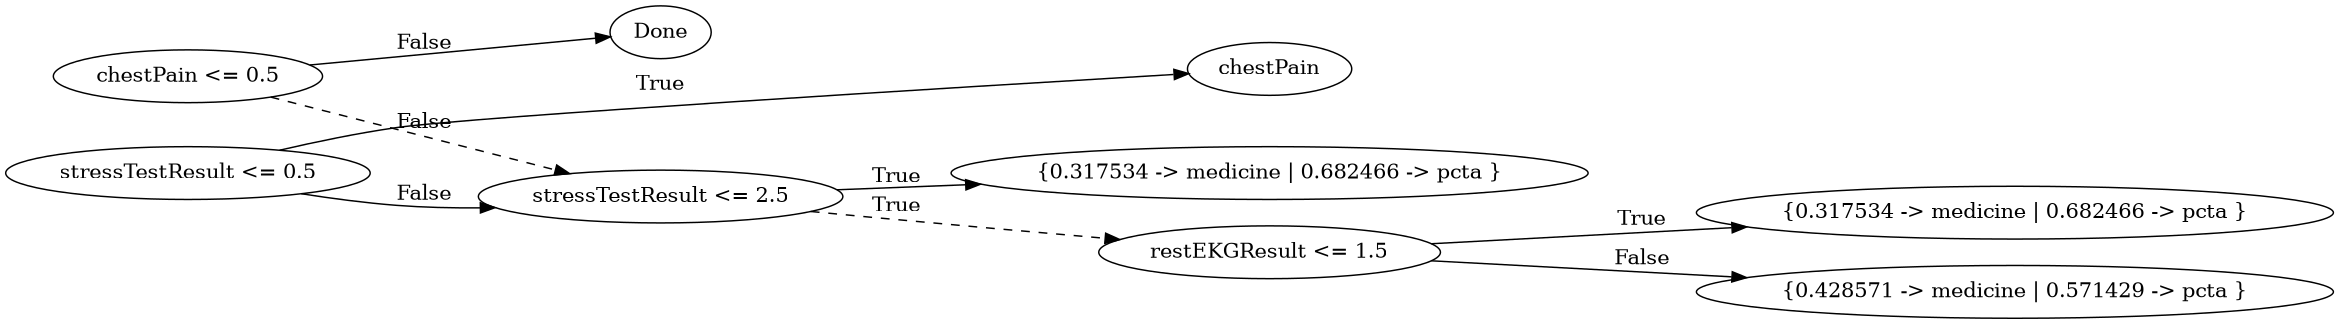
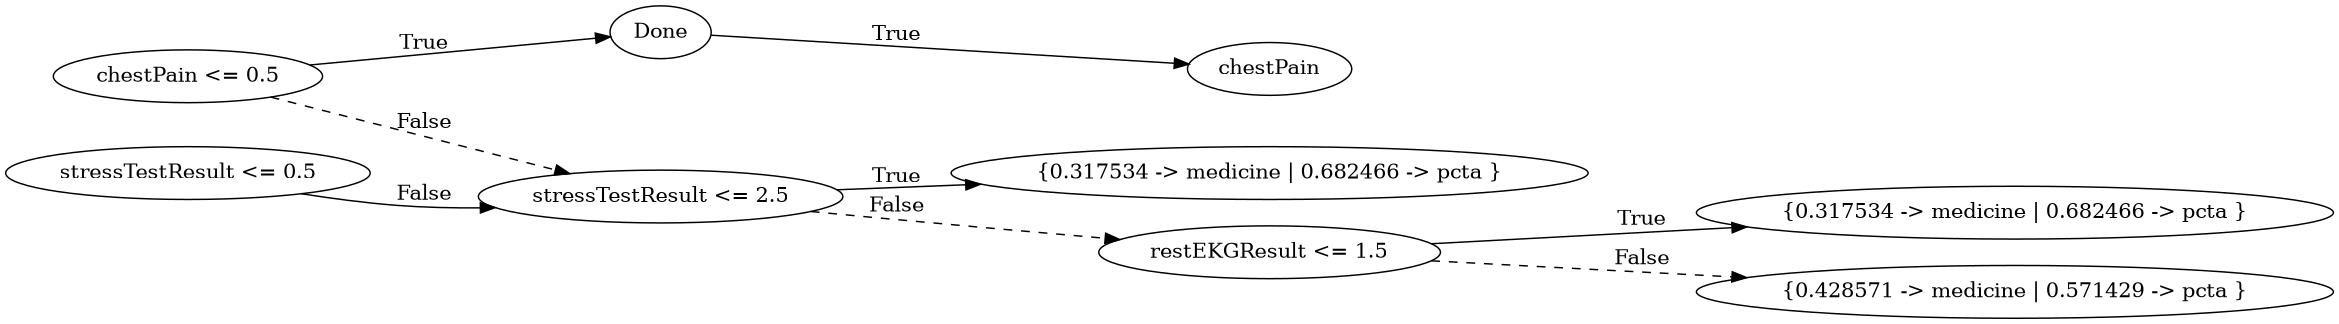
(424, 43) -> (424, 43)
(725, 102) -> (943, 49)
(897, 206) -> (897, 206)
(1581, 269) -> (1581, 269)
